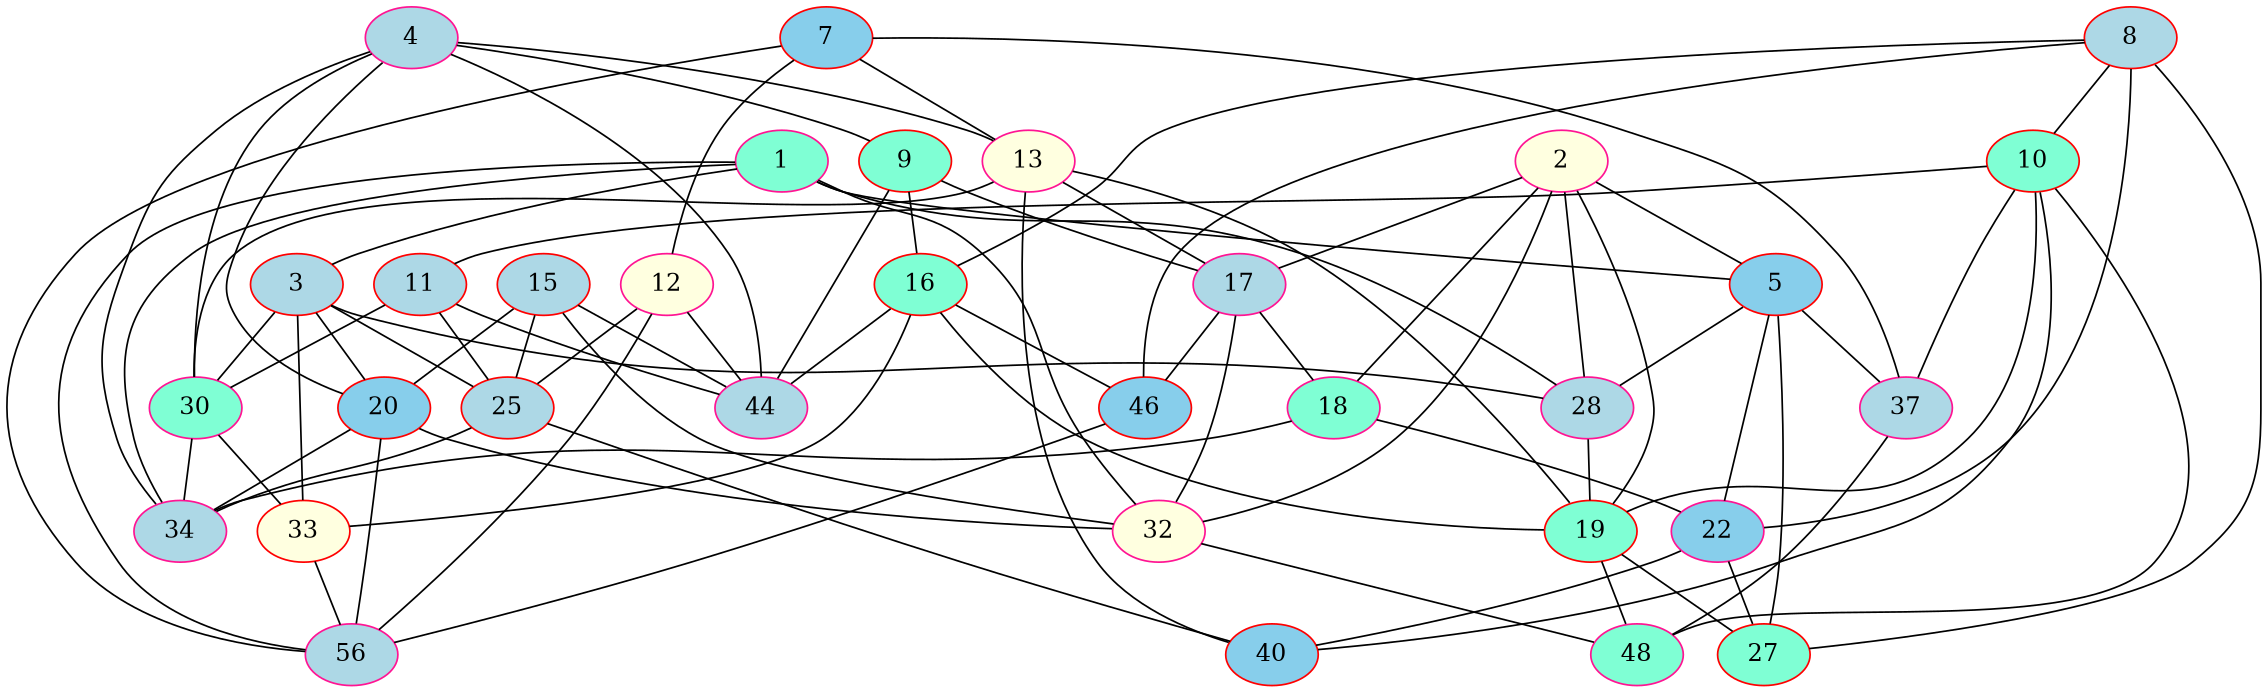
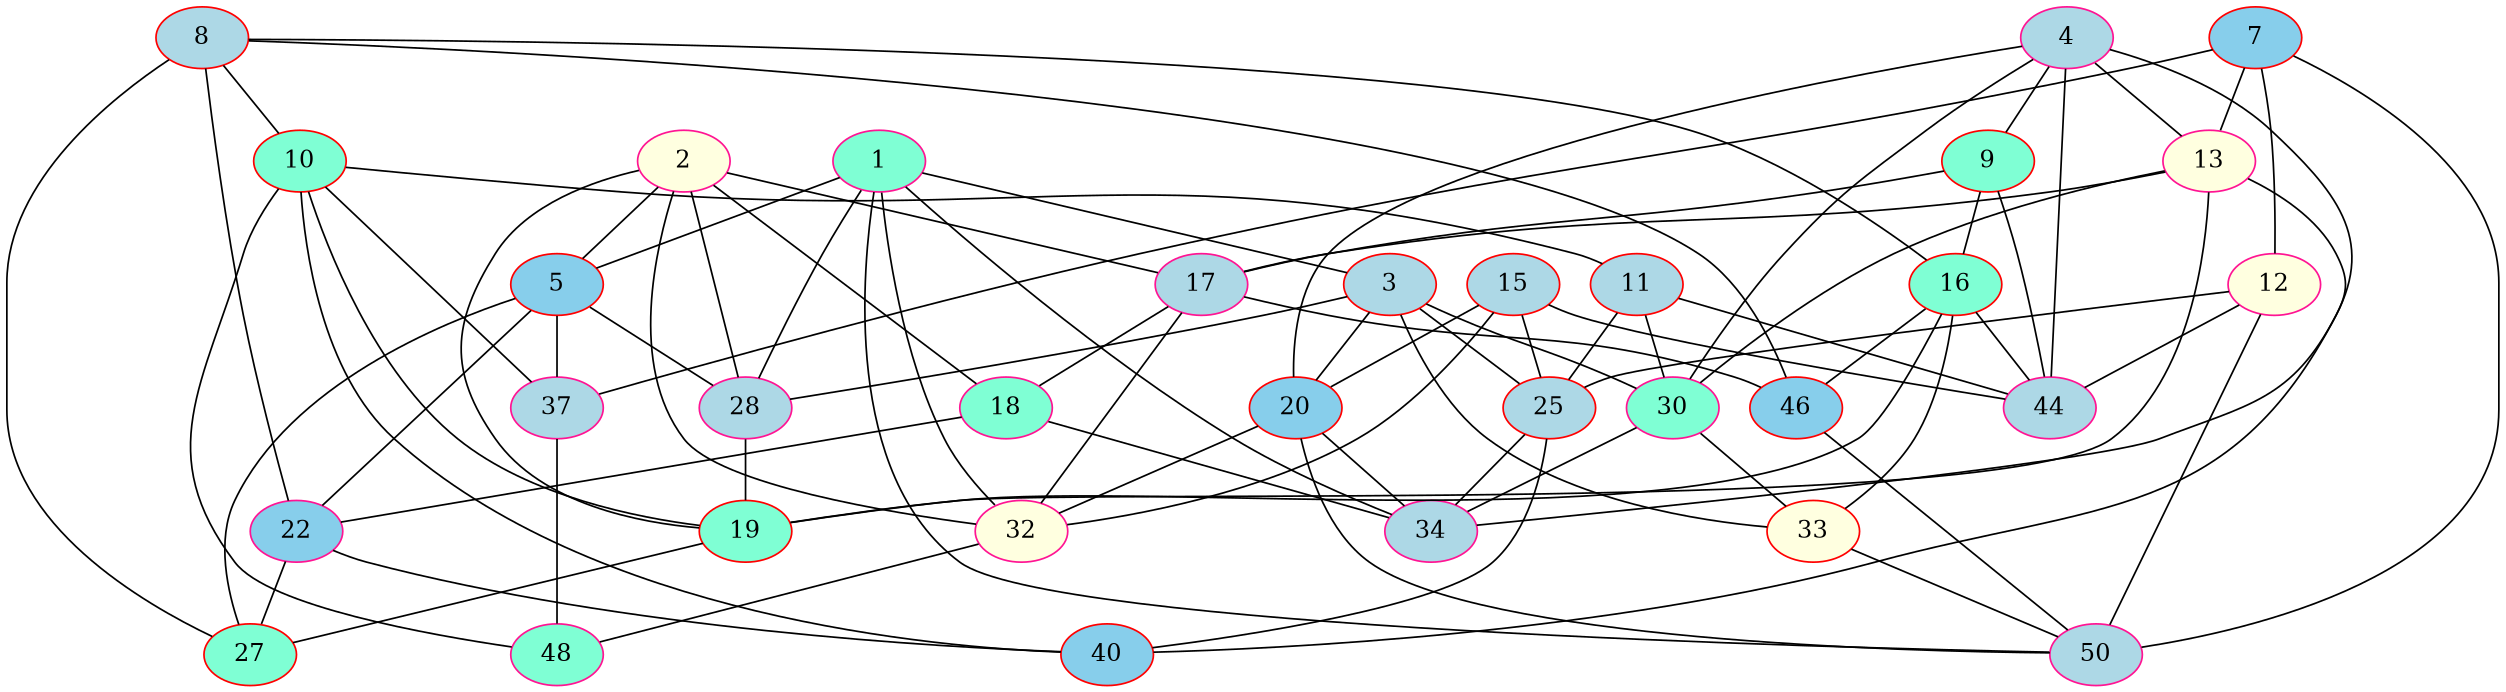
(1614, 593) -> none
(352, 655) -> (2096, 655)
